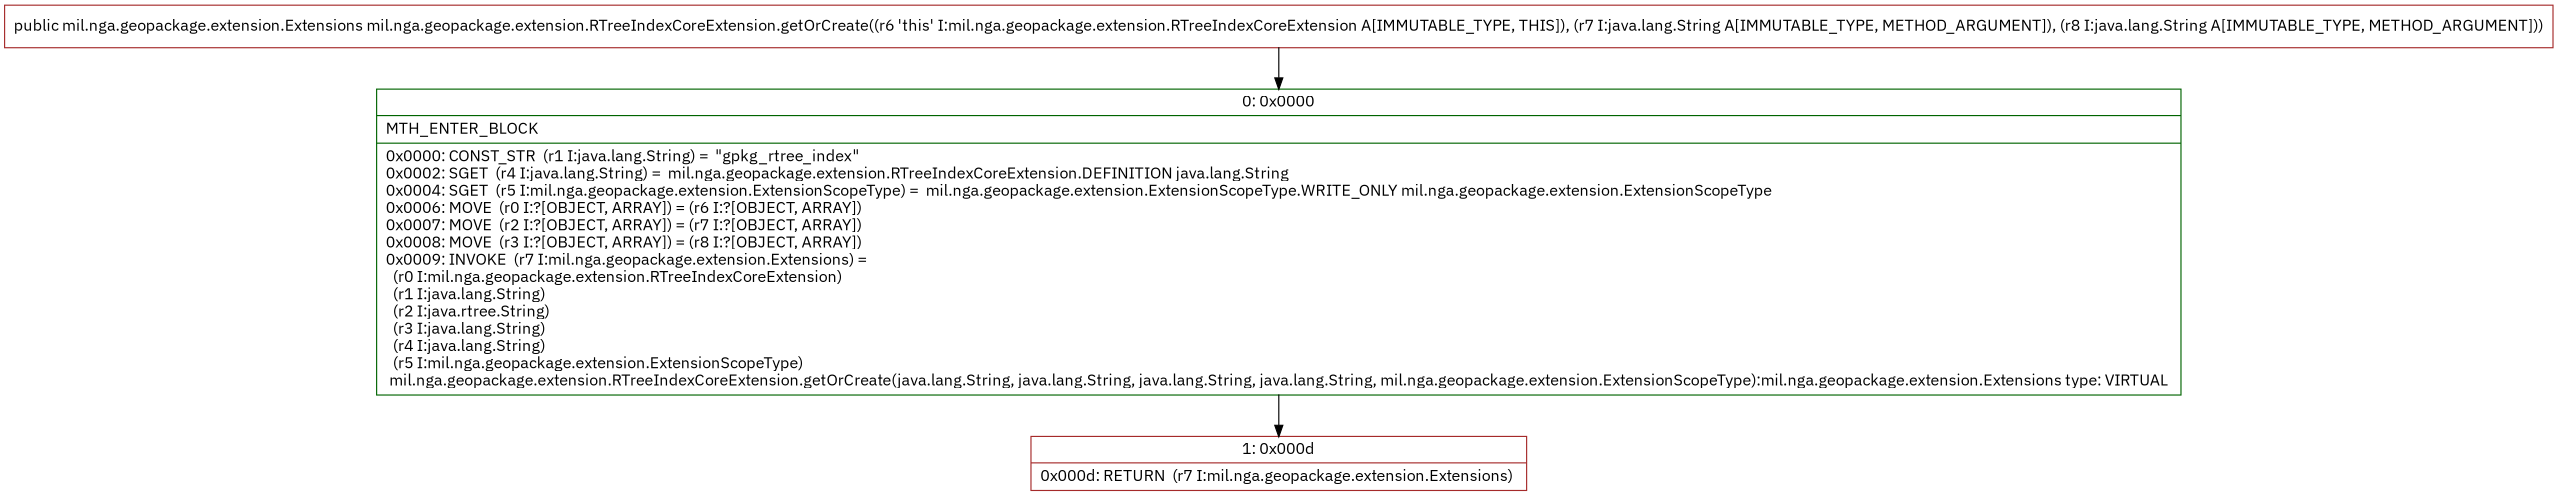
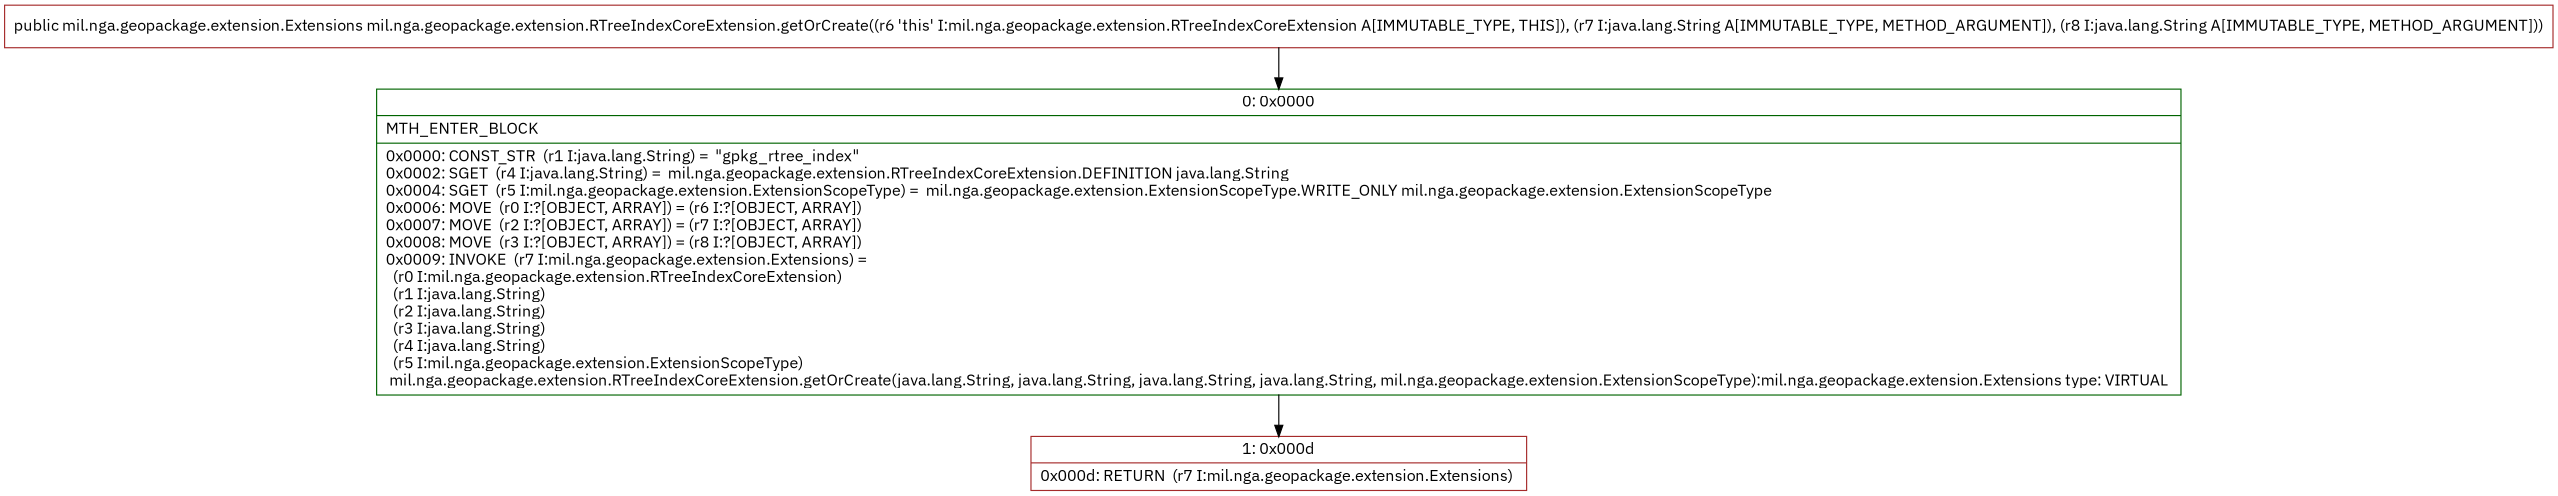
(468, 312) -> (466, 312)
